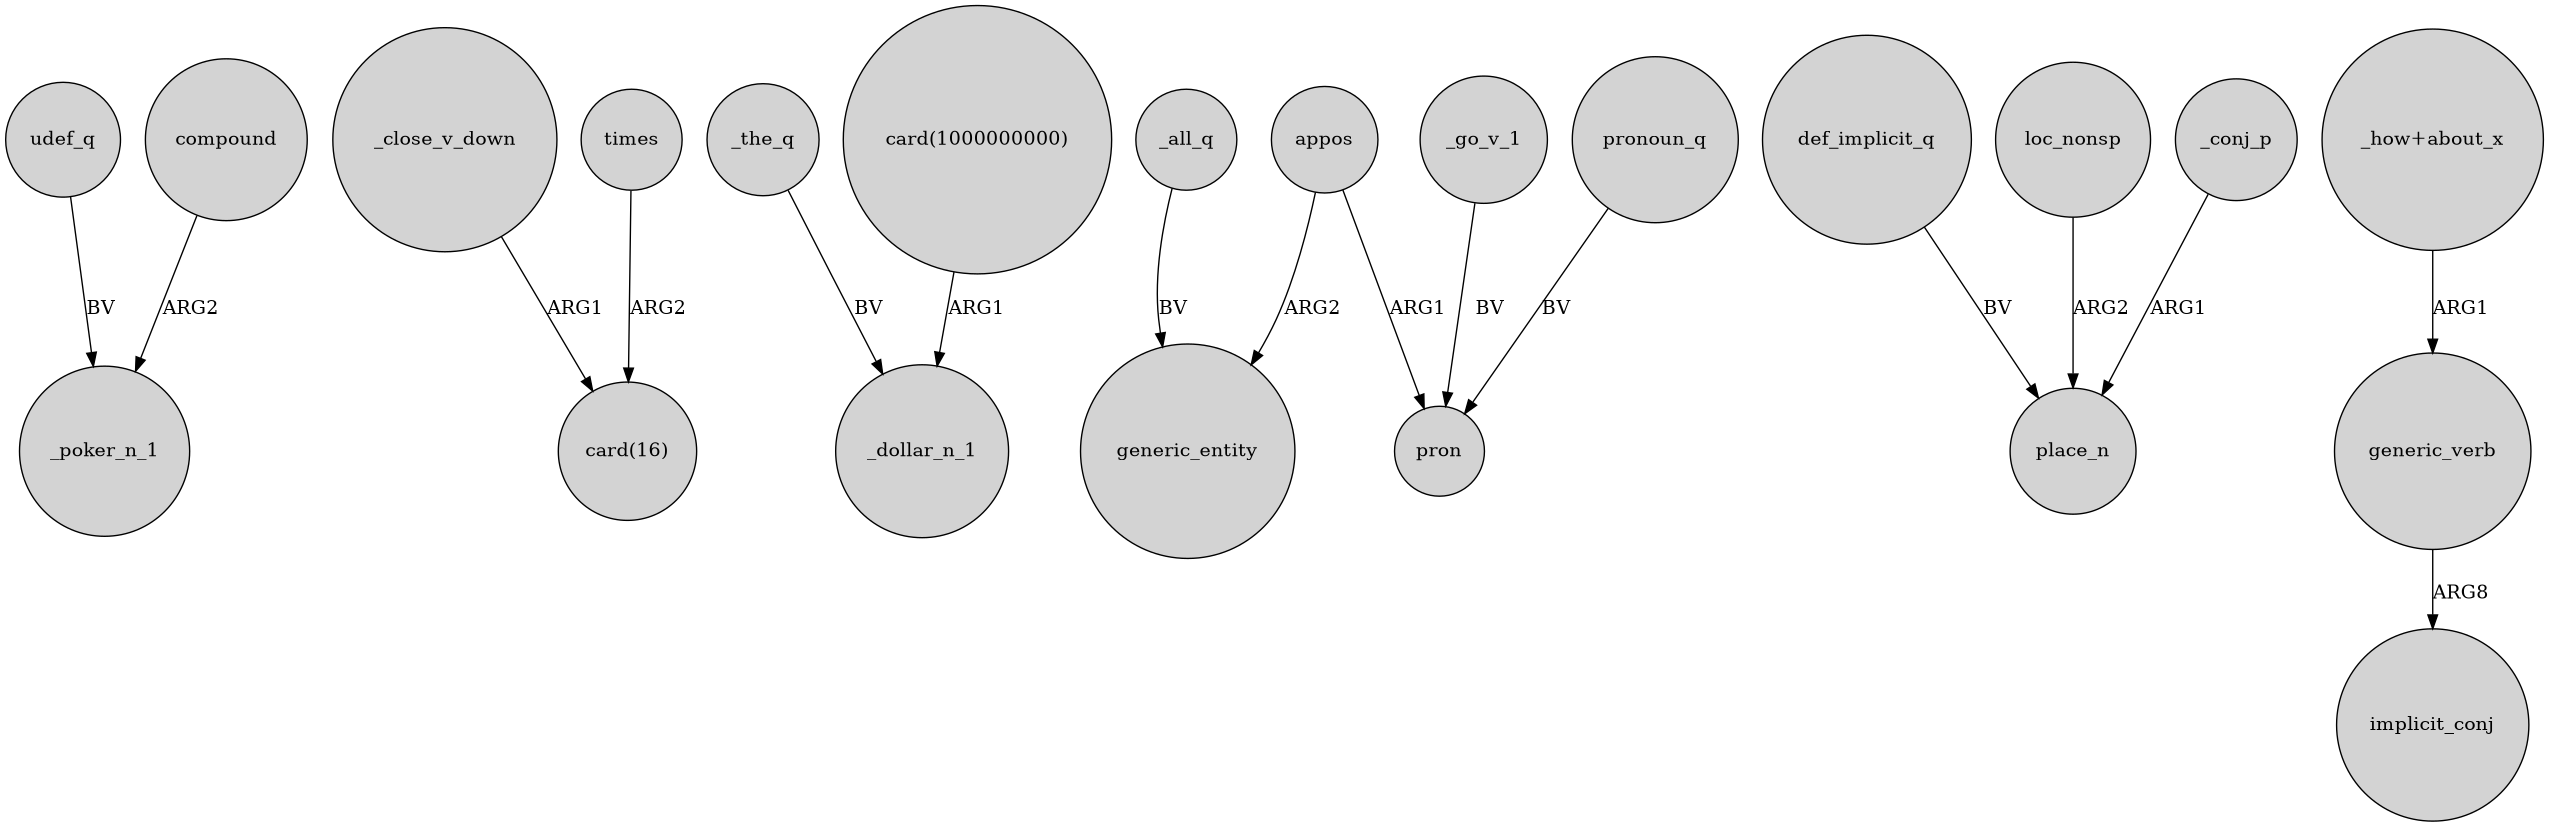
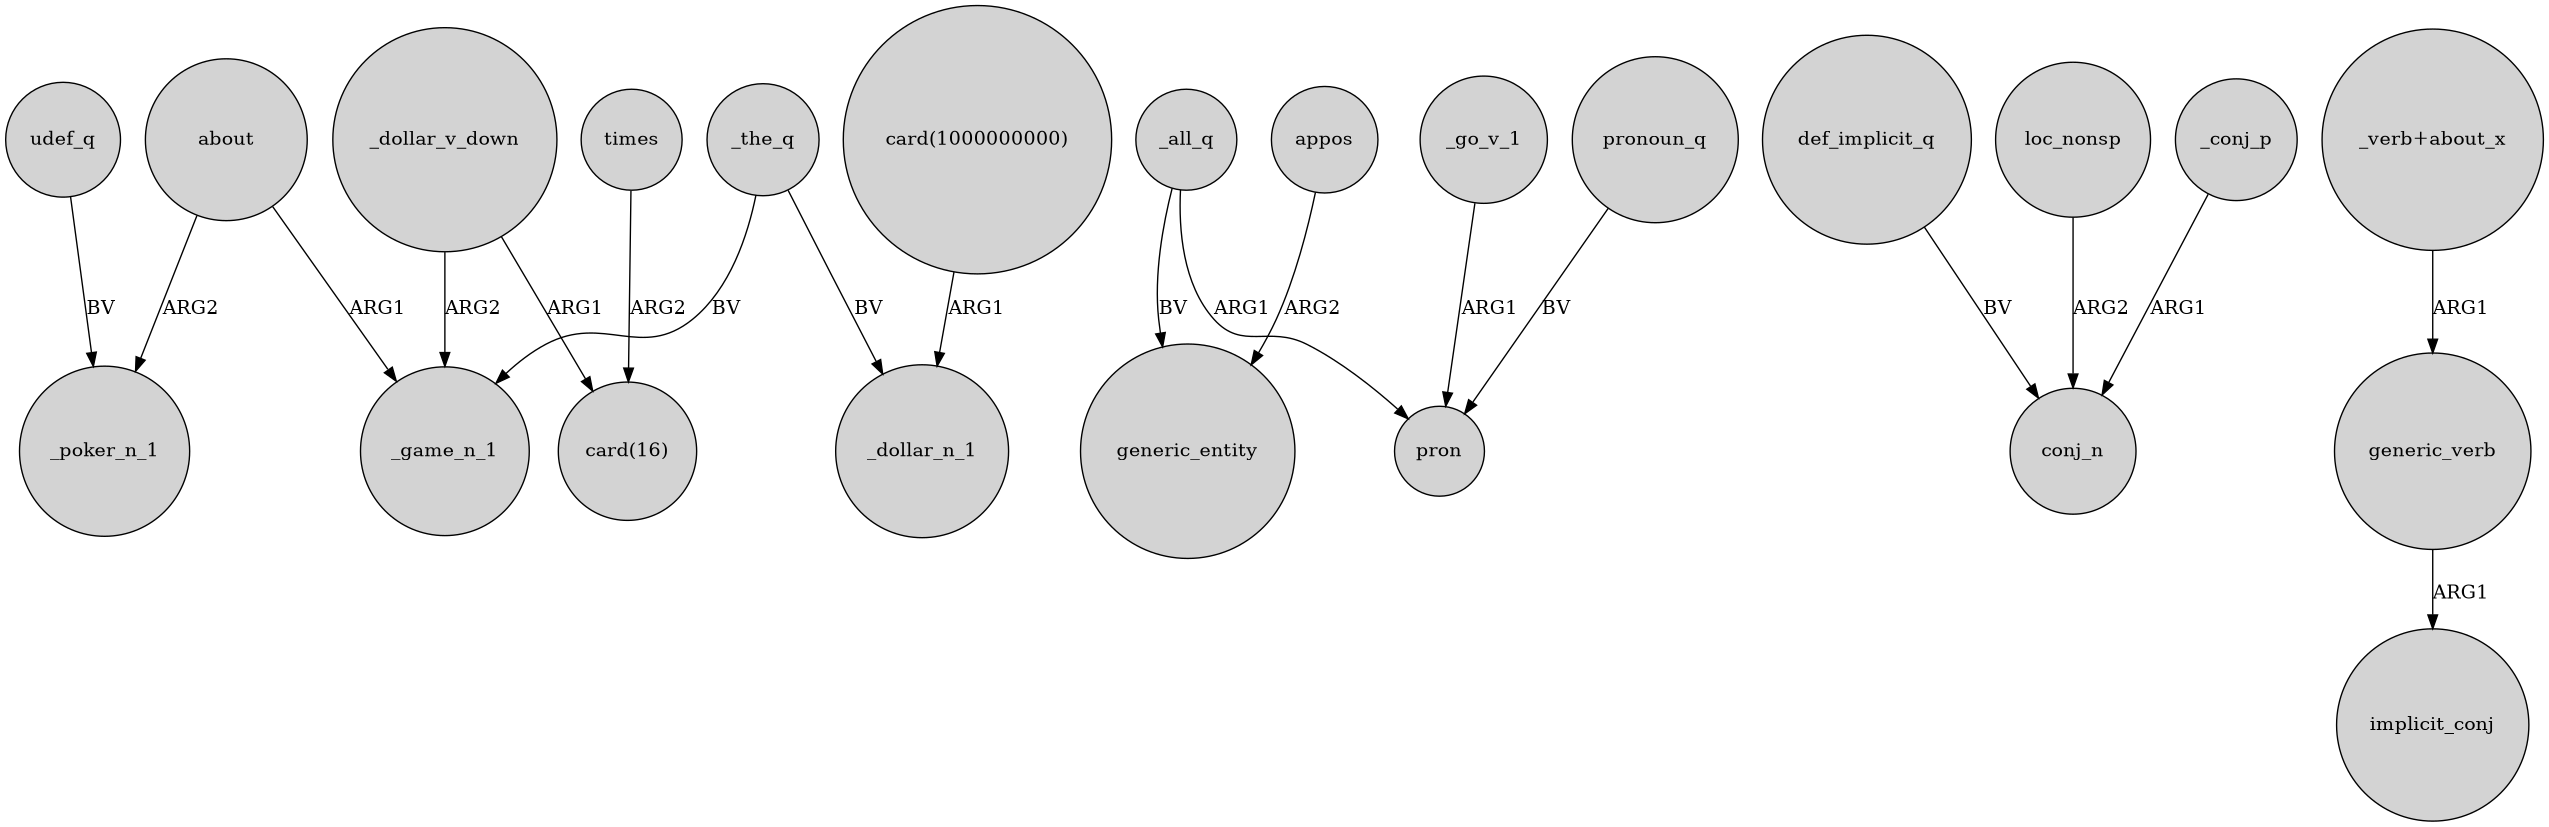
(226, 140) -> (226, 140)
(445, 140) -> (445, 140)
(2433, 140) -> (2433, 140)
(1381, 293) -> (1246, 336)
(1490, 309) -> (1490, 309)
none -> (445, 451)
(2073, 451) -> (2073, 451)
(2461, 593) -> (2461, 593)
